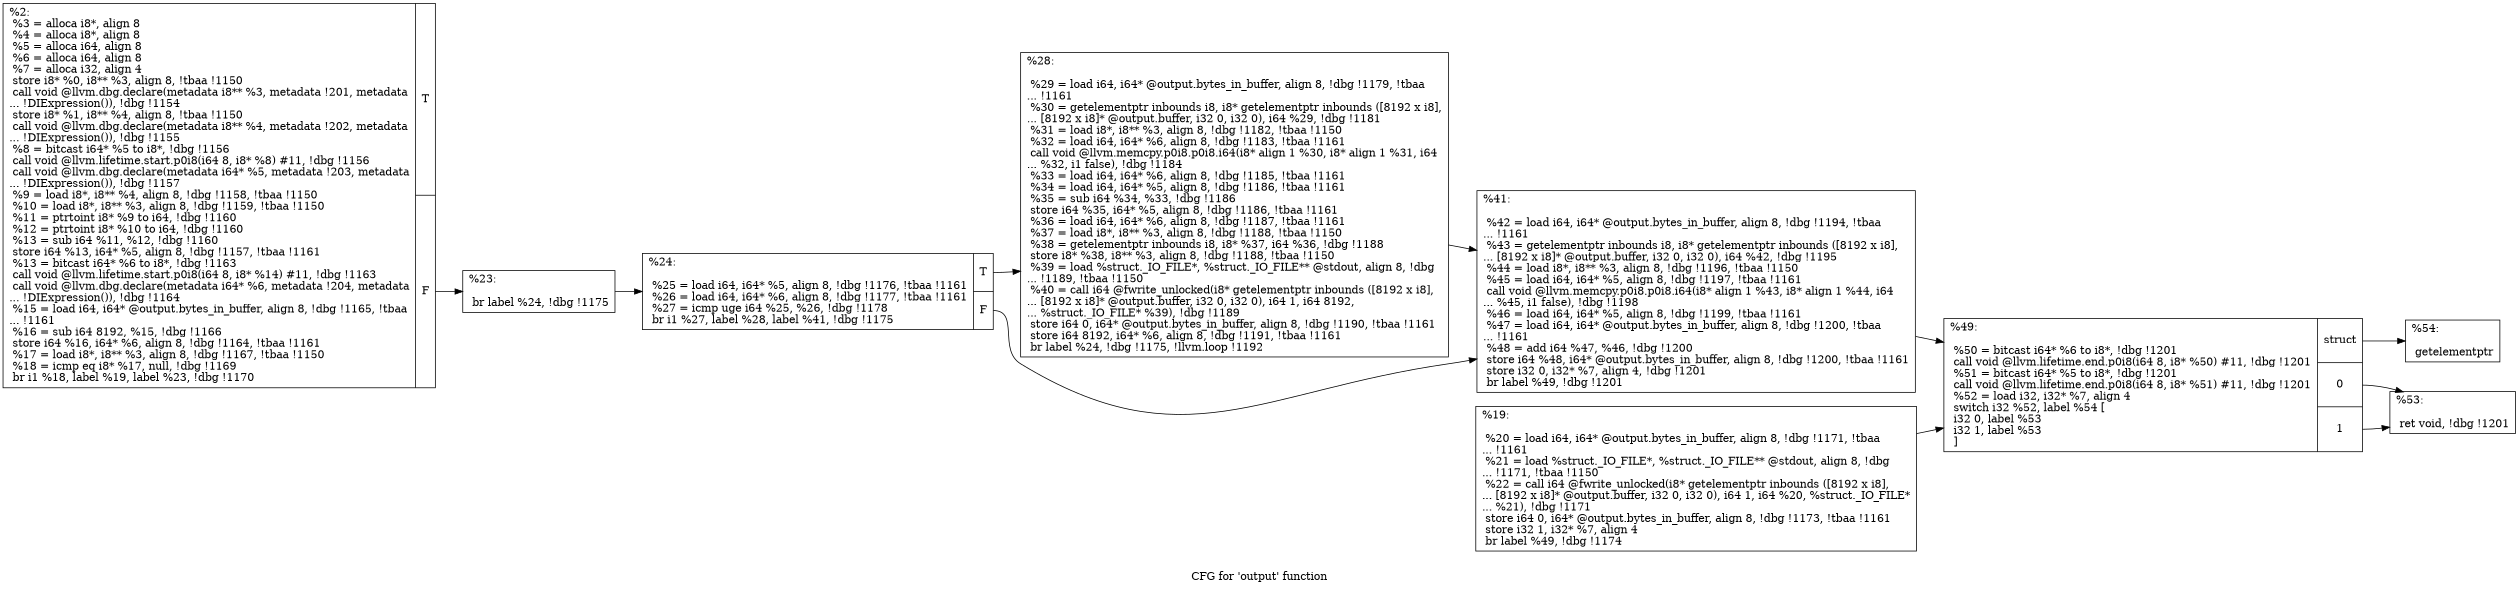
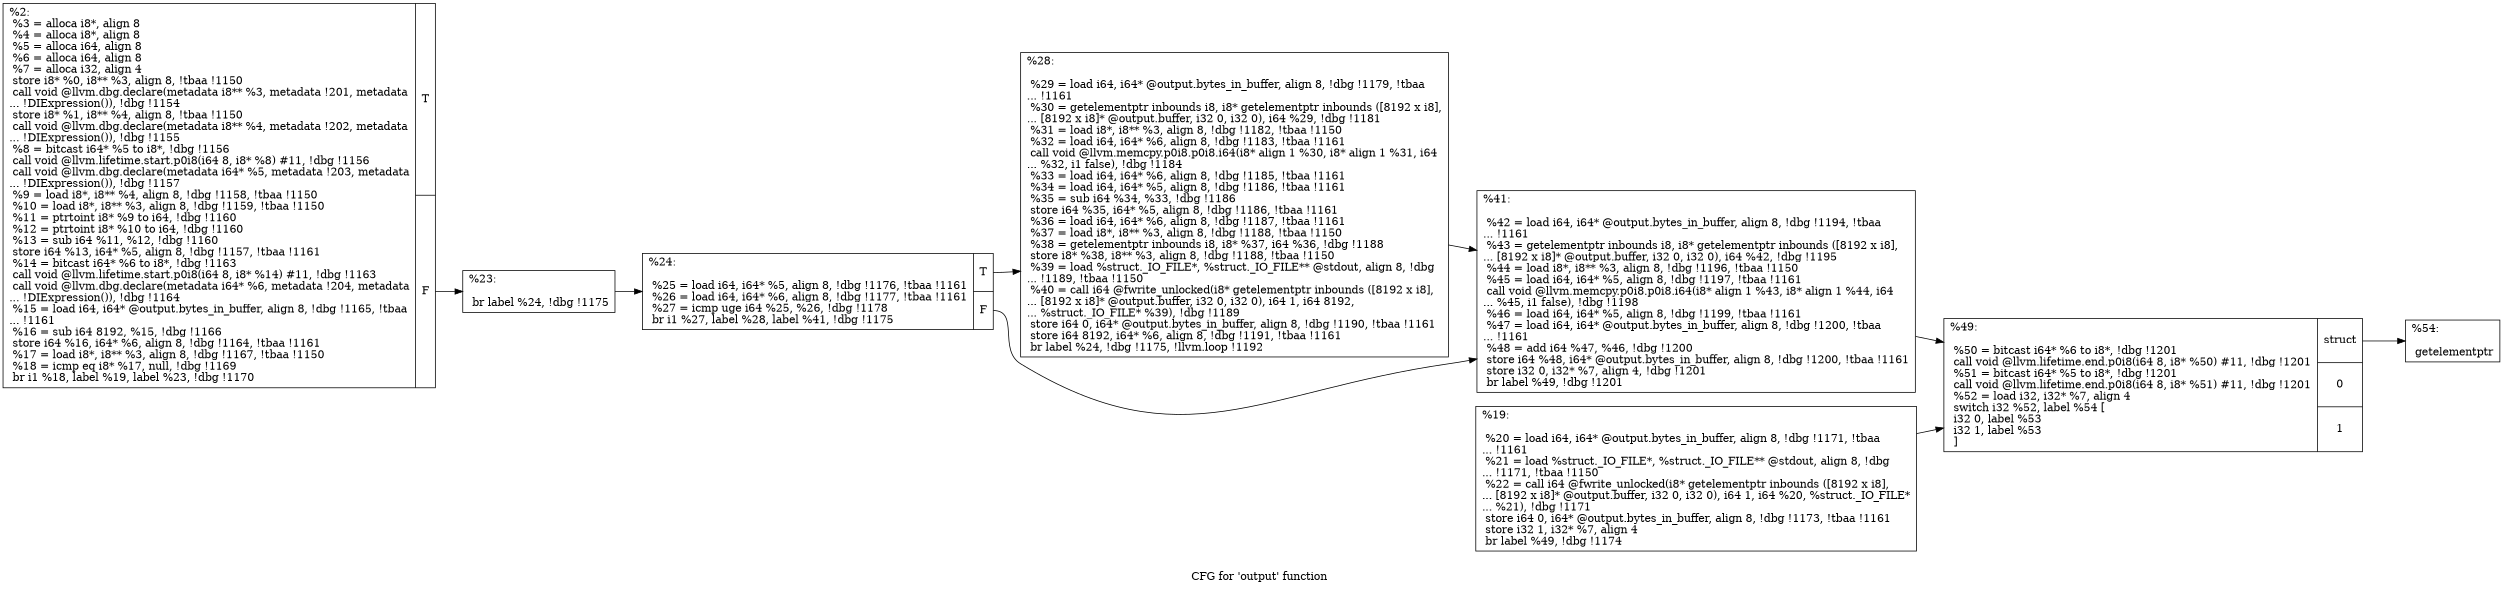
(123, 264) -> (123, 264)
(2453, 413) -> none
